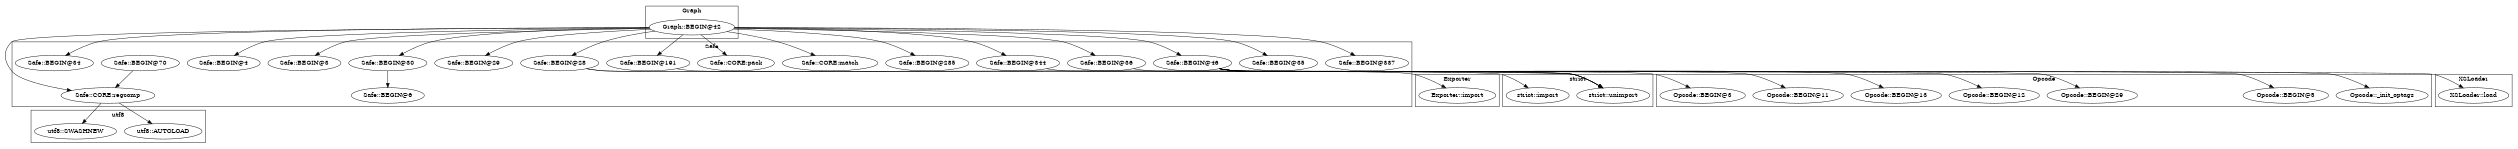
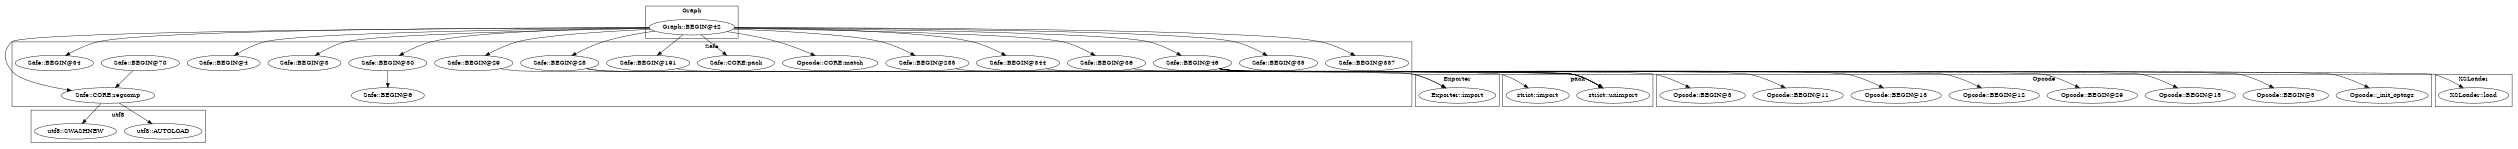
(830, 63) -> (830, 63)
none -> (972, 71)
none -> (1278, 72)
(1578, 79) -> (1578, 79)
none -> (2190, 95)
